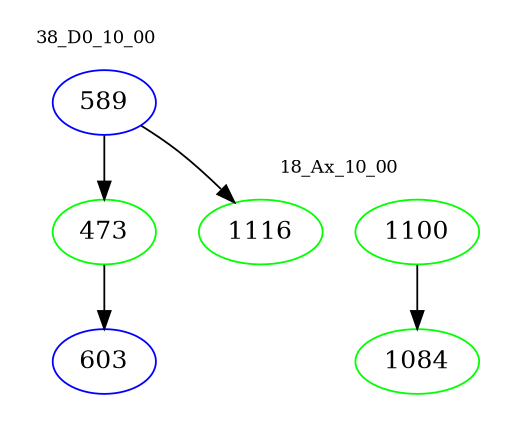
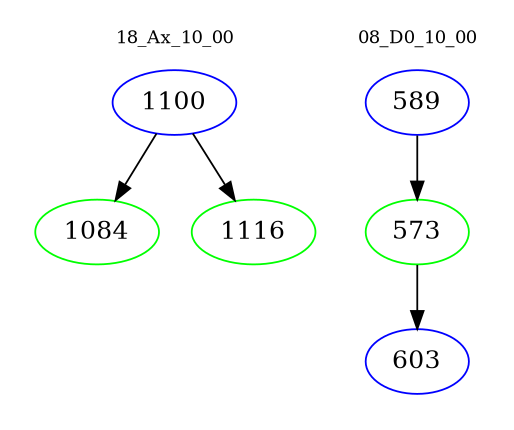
(96, 39) -> (418, 39)
(197, 167) -> (209, 159)
(104, 232) -> (417, 232)
(417, 232) -> (174, 103)
